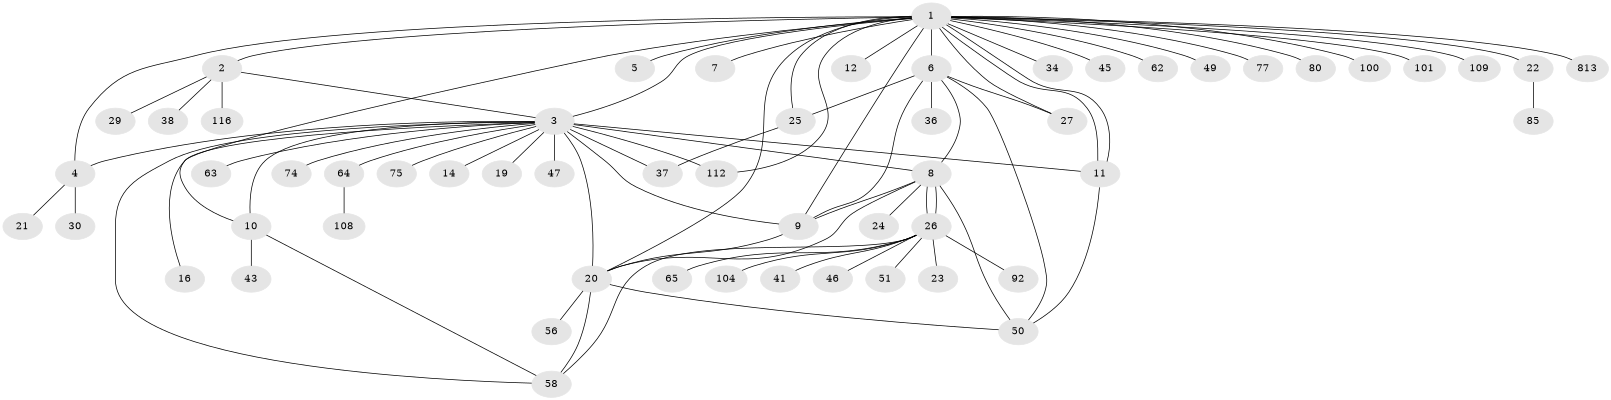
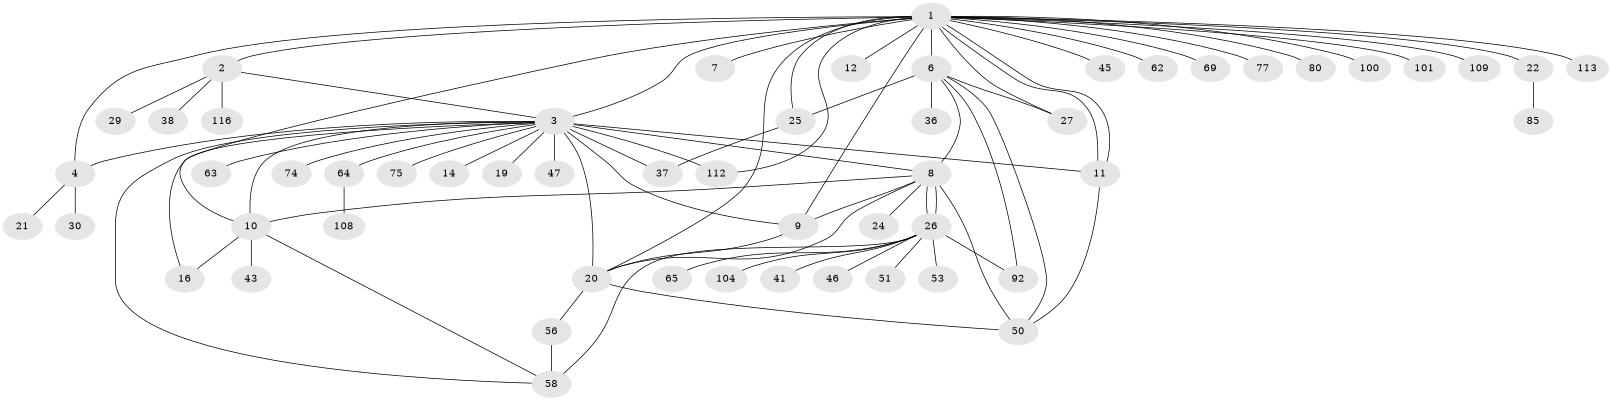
(635, 69) -> none
(1053, 69) -> none
(1211, 69) -> (1211, 69)
(1587, 69) -> (1587, 69)
(889, 162) -> (996, 171)
none -> (606, 193)
none -> (218, 253)
(938, 279) -> (938, 279)
(582, 335) -> (552, 358)
